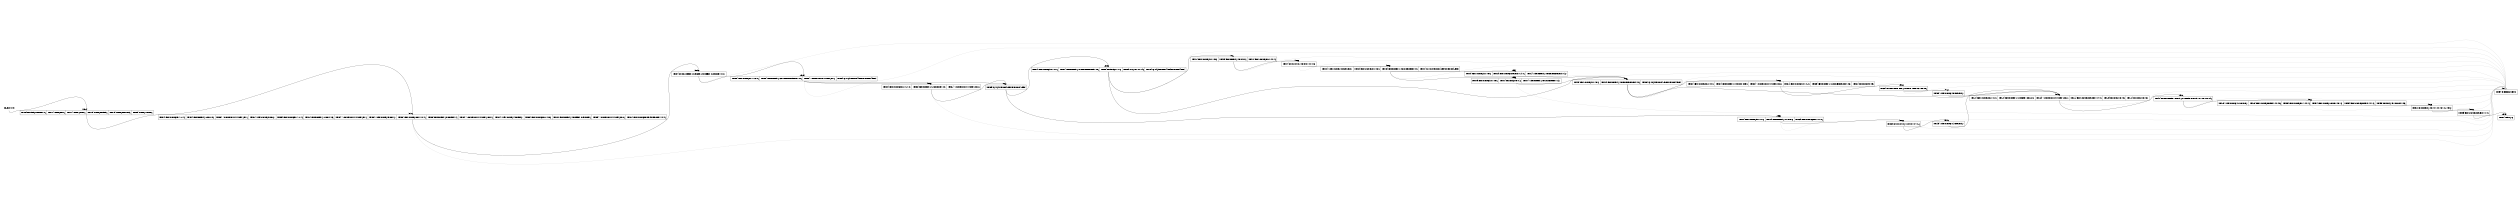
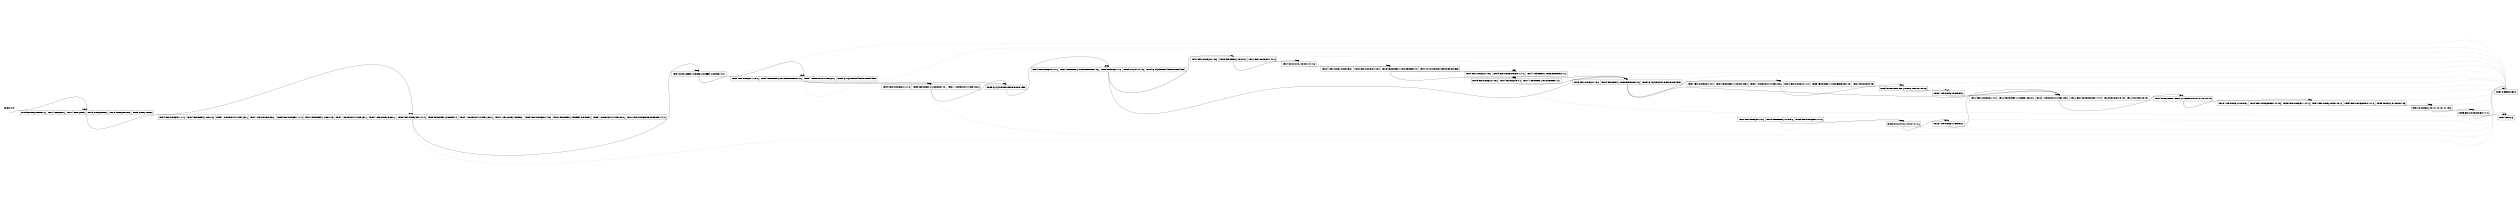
(1386, 118) -> none
